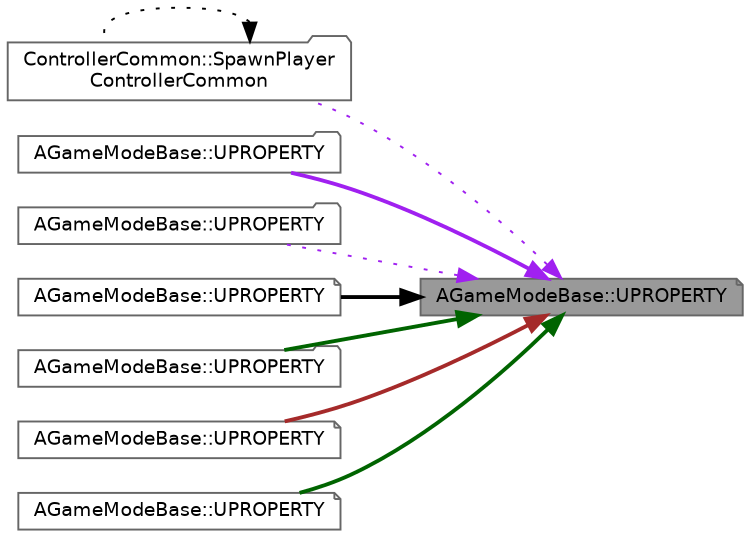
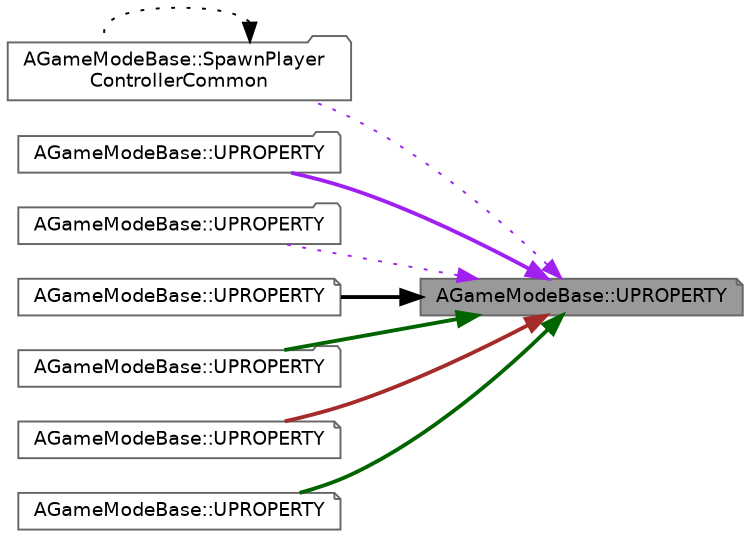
(179, 71) -> (179, 71)
